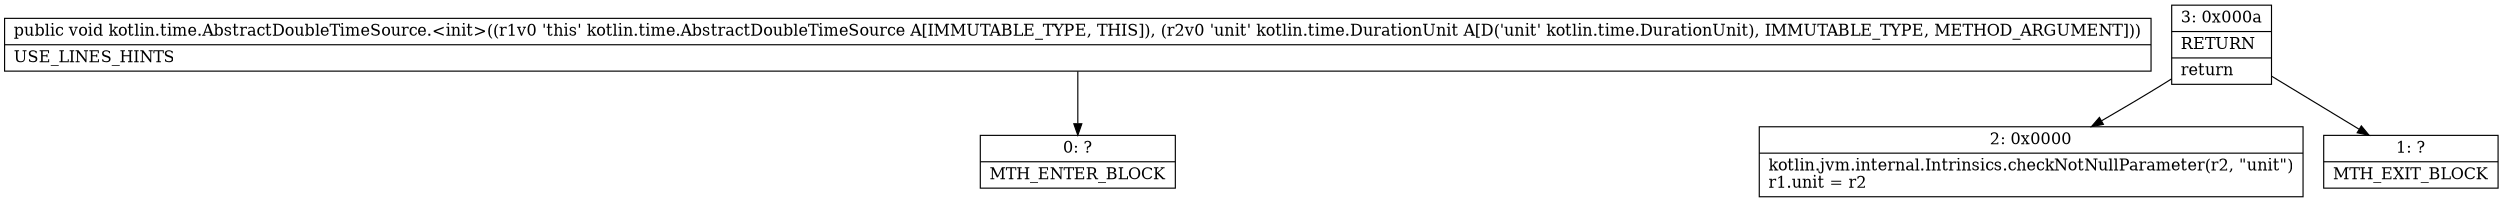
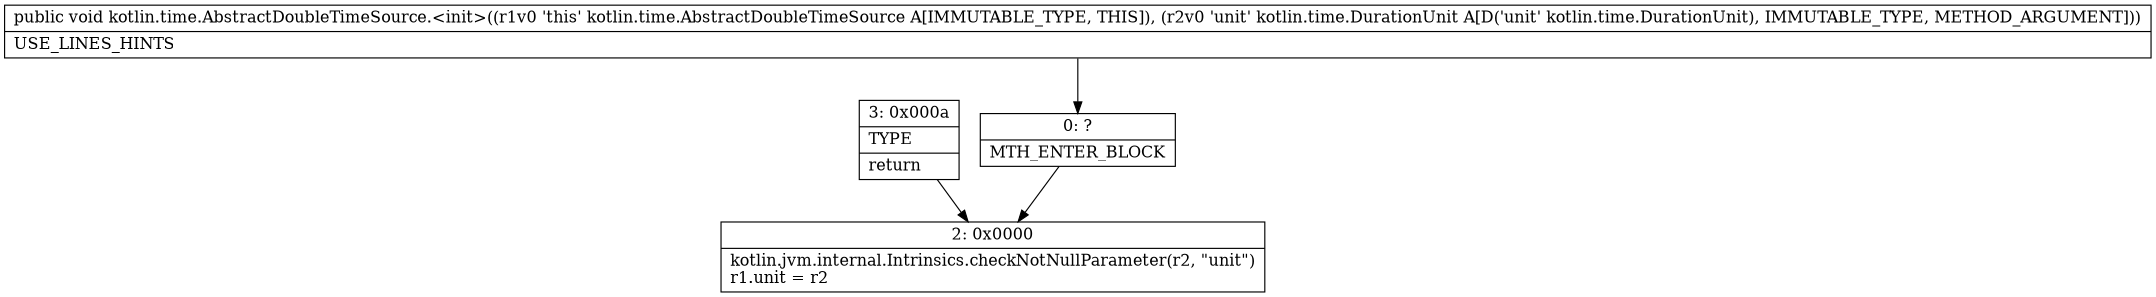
(2218, 44) -> (891, 139)
(2411, 162) -> none
none -> (1042, 189)
